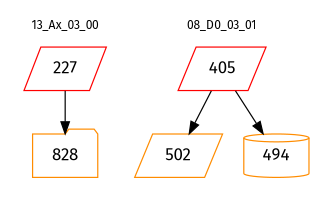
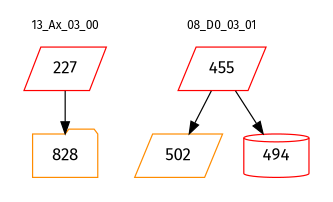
(222, 69) -> (222, 69)
(276, 156) -> (276, 156)
